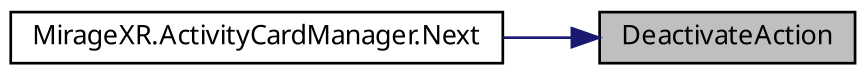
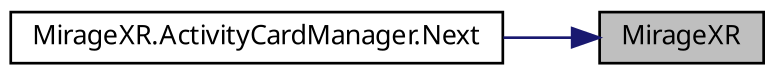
(727, 38) -> (682, 38)
